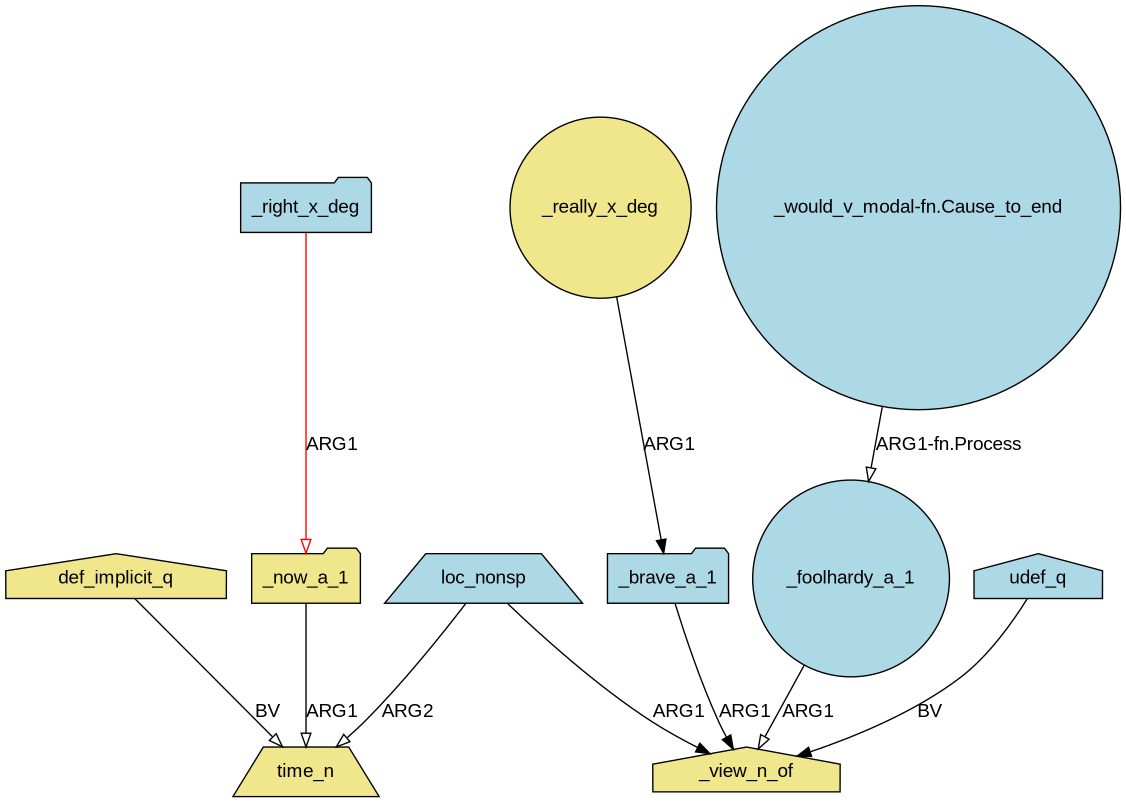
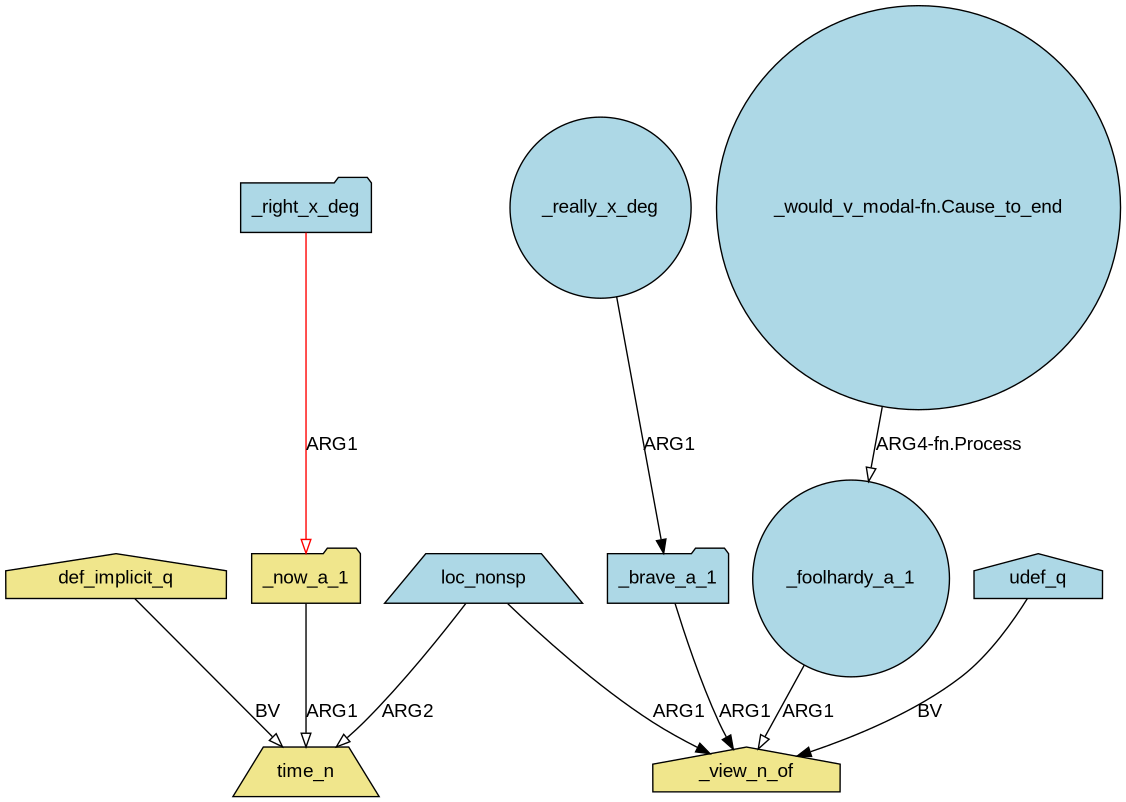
(601, 208) -> (601, 208)
(949, 445) -> (949, 445)
